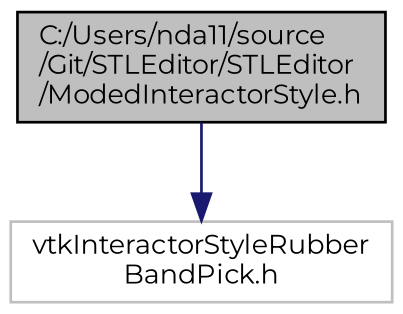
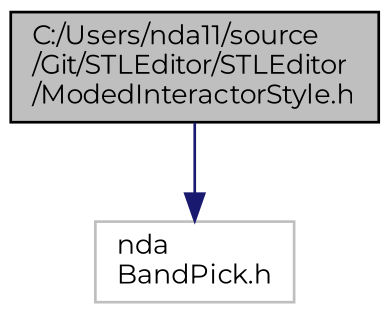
(201, 262) -> (195, 262)
